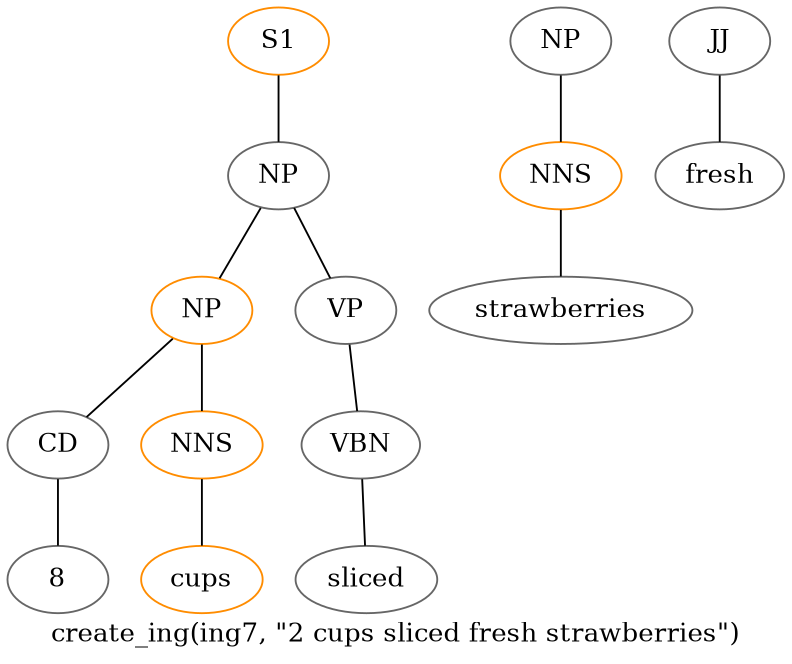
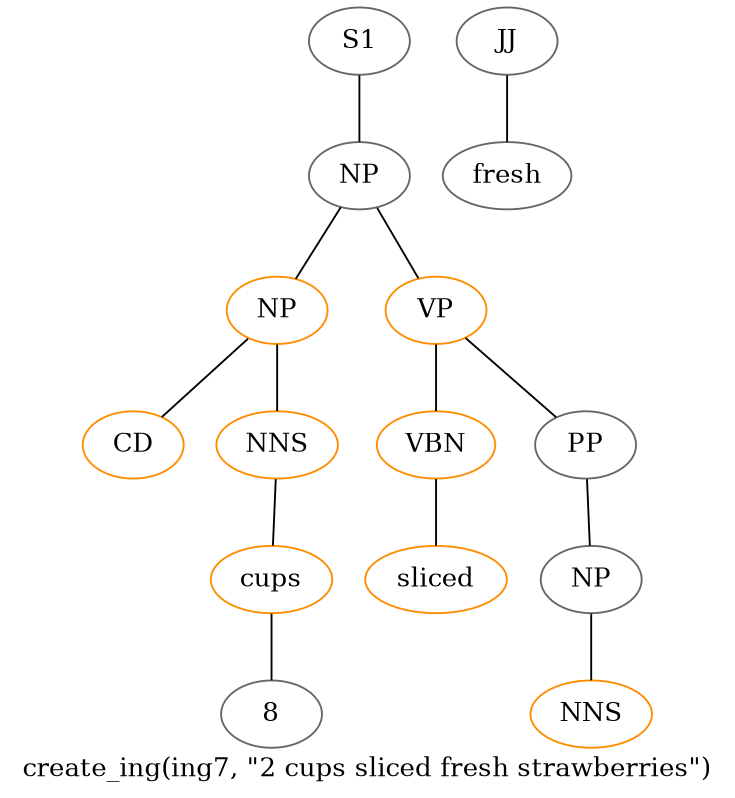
(279, 41) -> (359, 41)
(346, 310) -> (436, 310)
(561, 310) -> none
(58, 445) -> (133, 445)
(361, 445) -> (436, 445)
none -> (586, 445)
(58, 512) -> (272, 647)
(366, 580) -> (436, 580)
